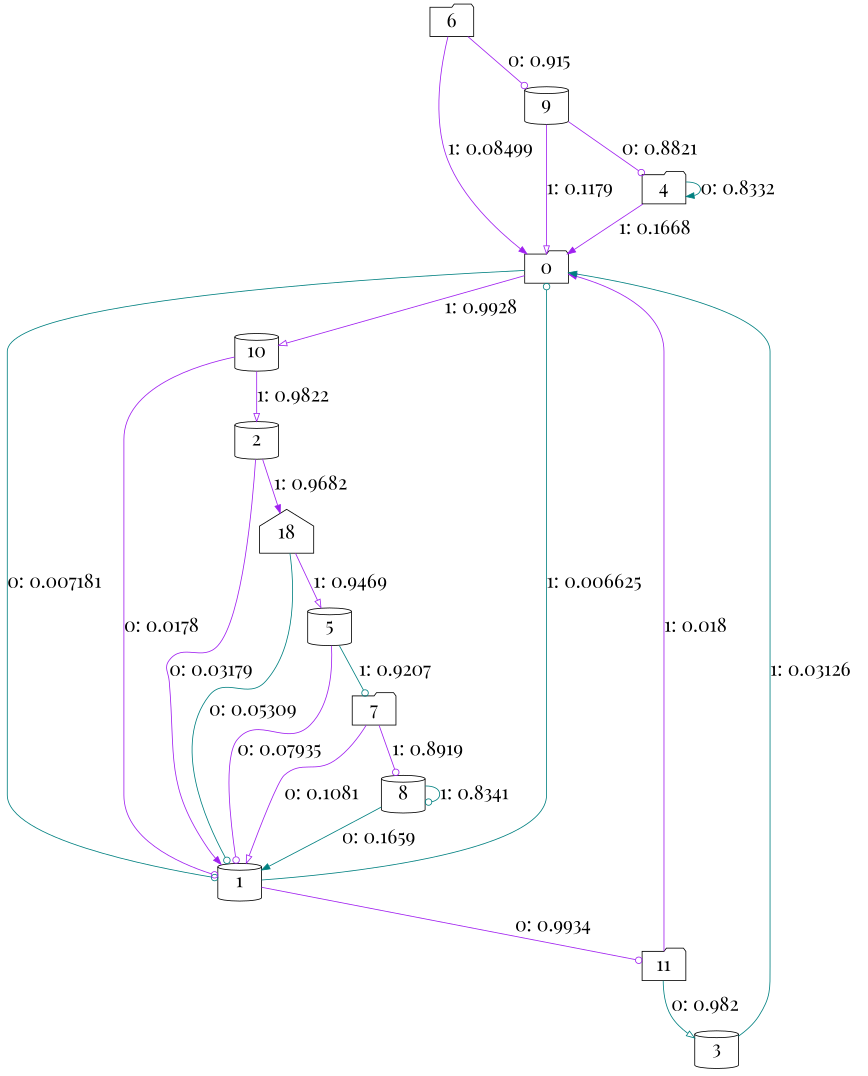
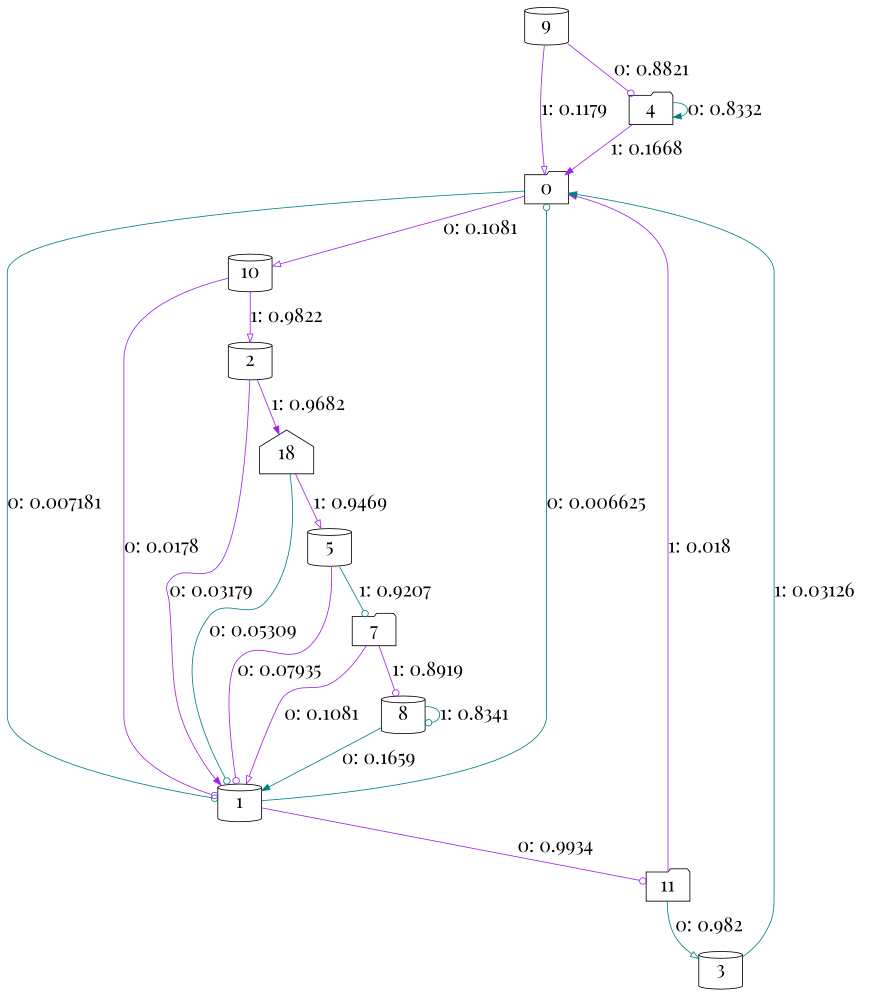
(452, 22) -> none
(489, 308) -> (488, 229)
(599, 583) -> (601, 503)
